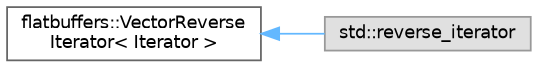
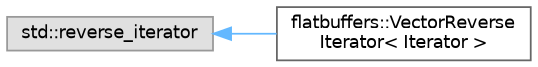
(302, 34) -> (254, 34)
